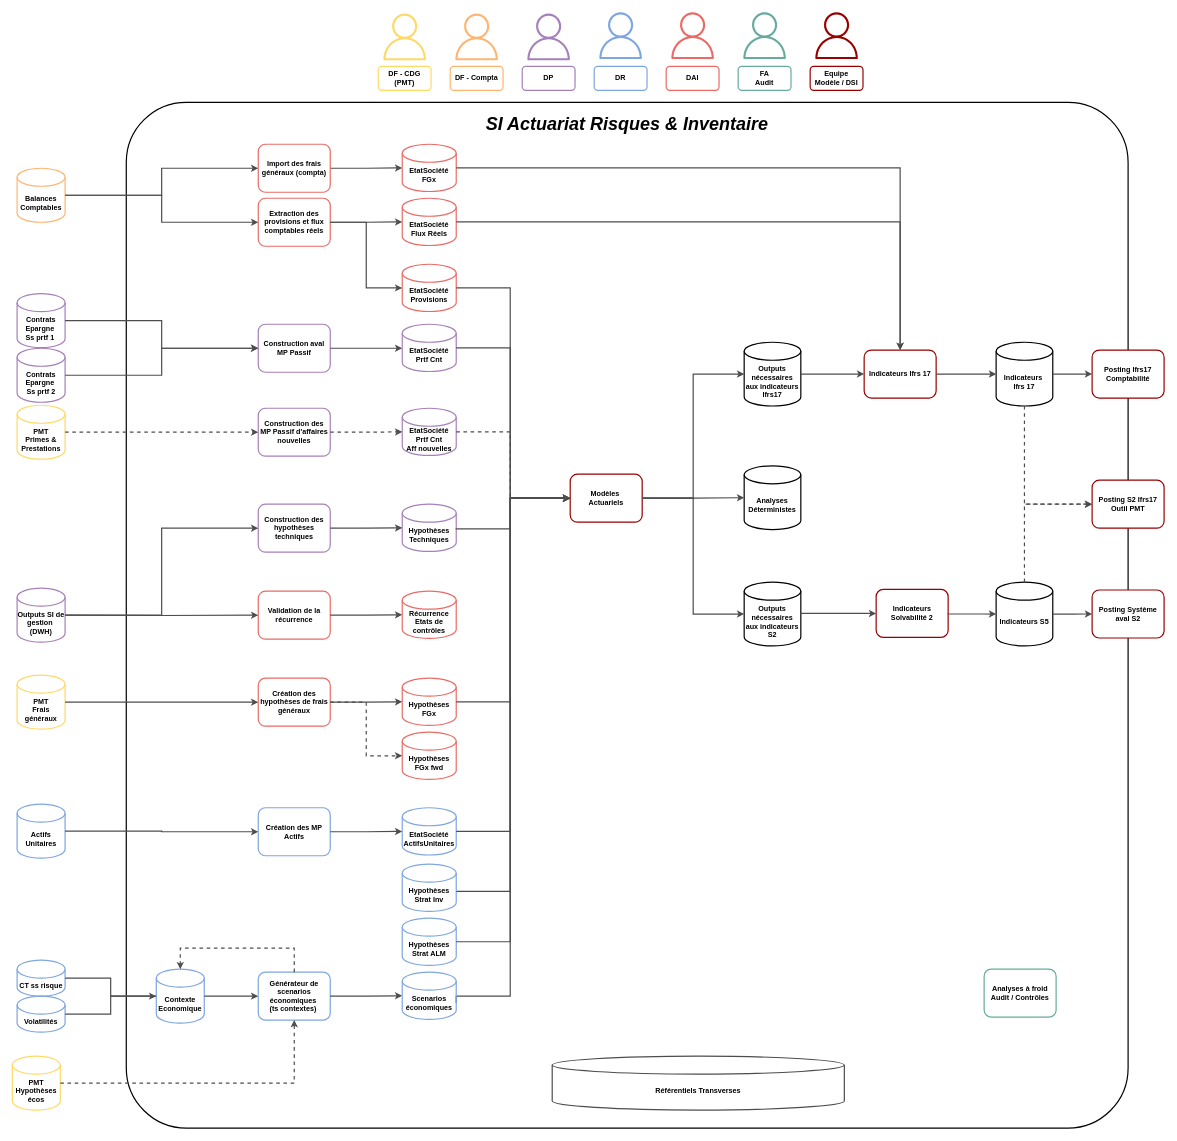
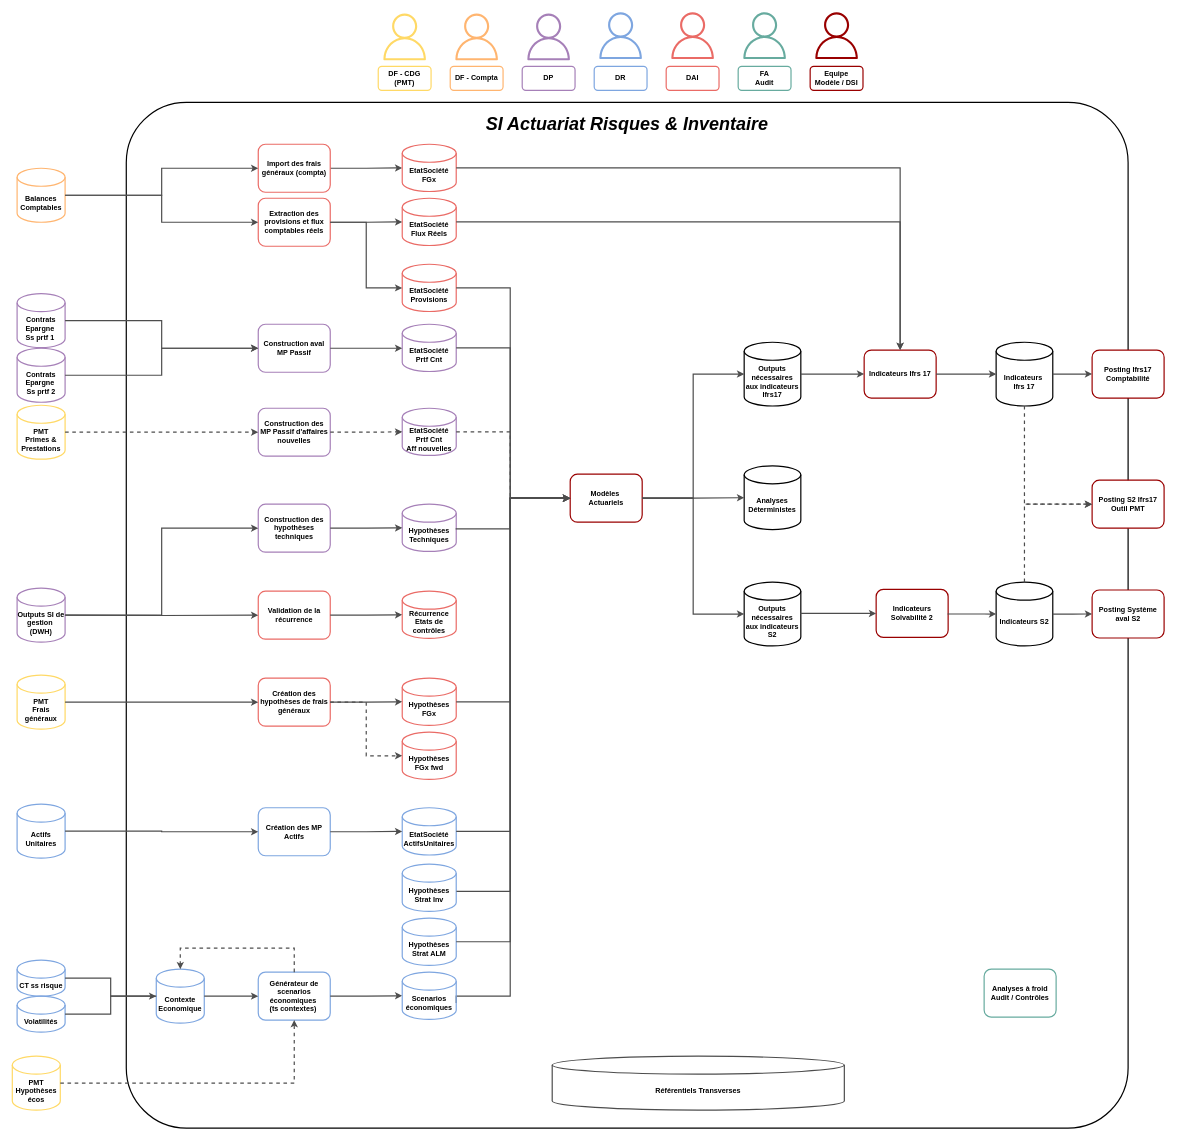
(1025, 622) -> (1025, 622)
